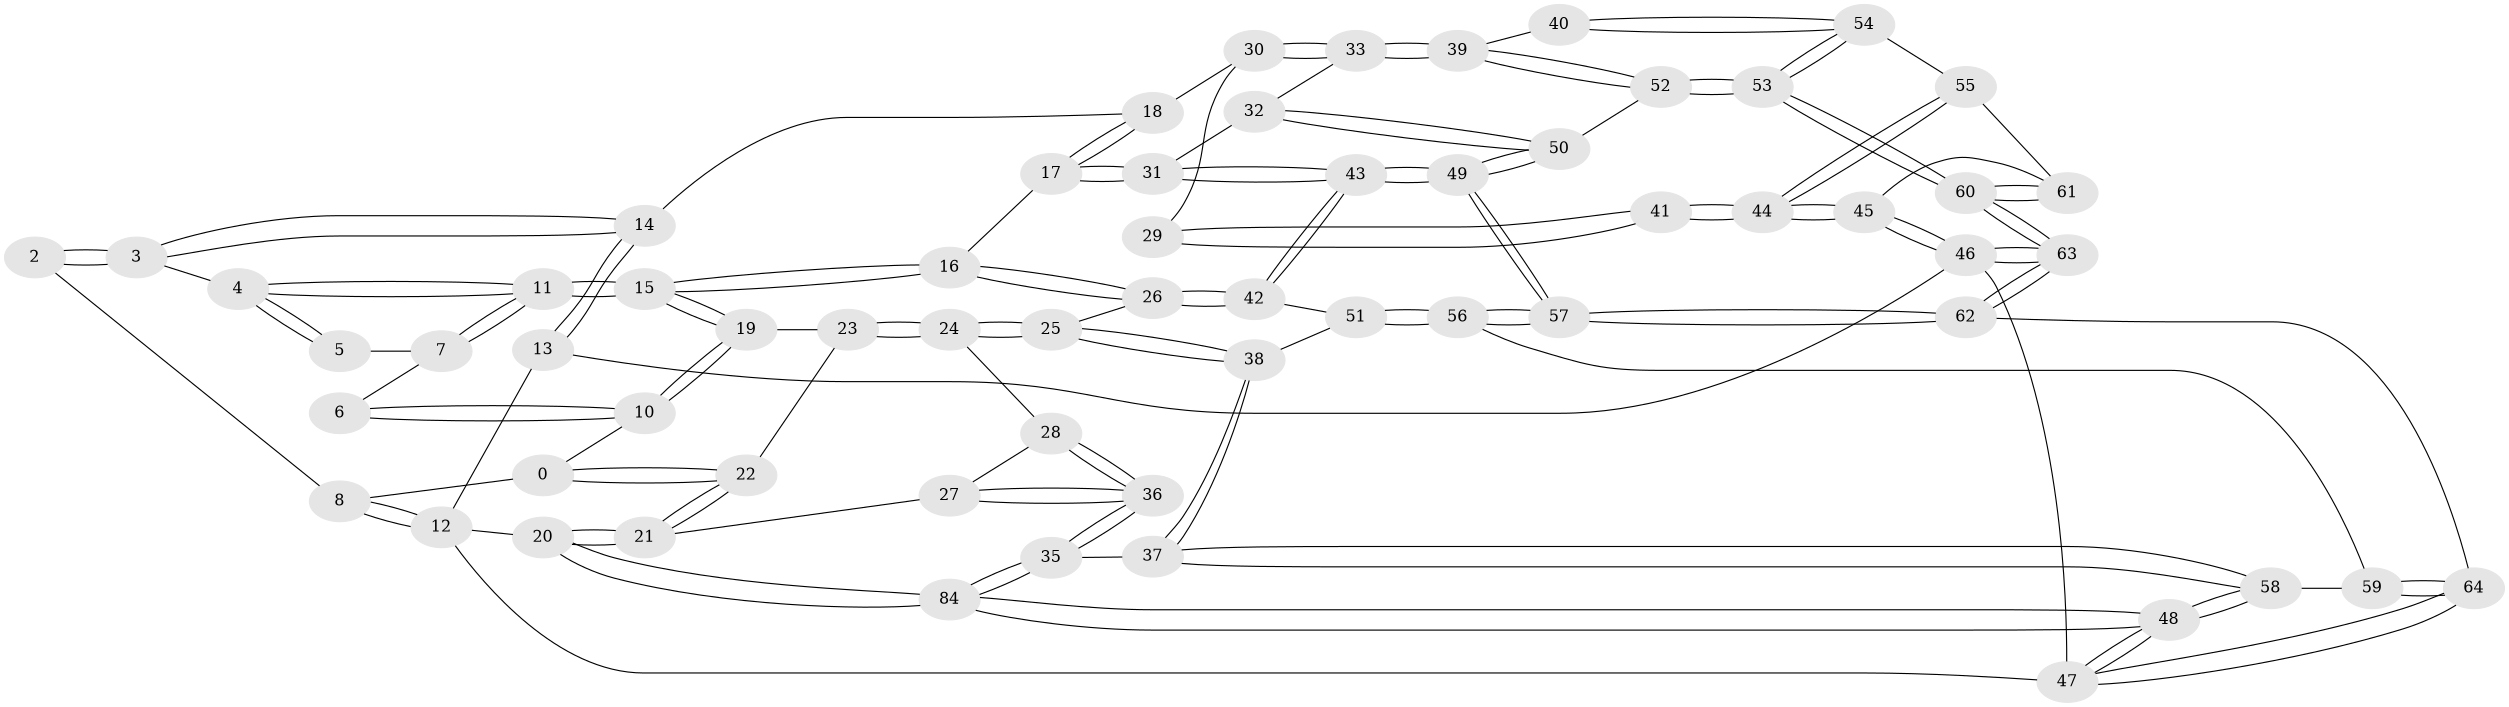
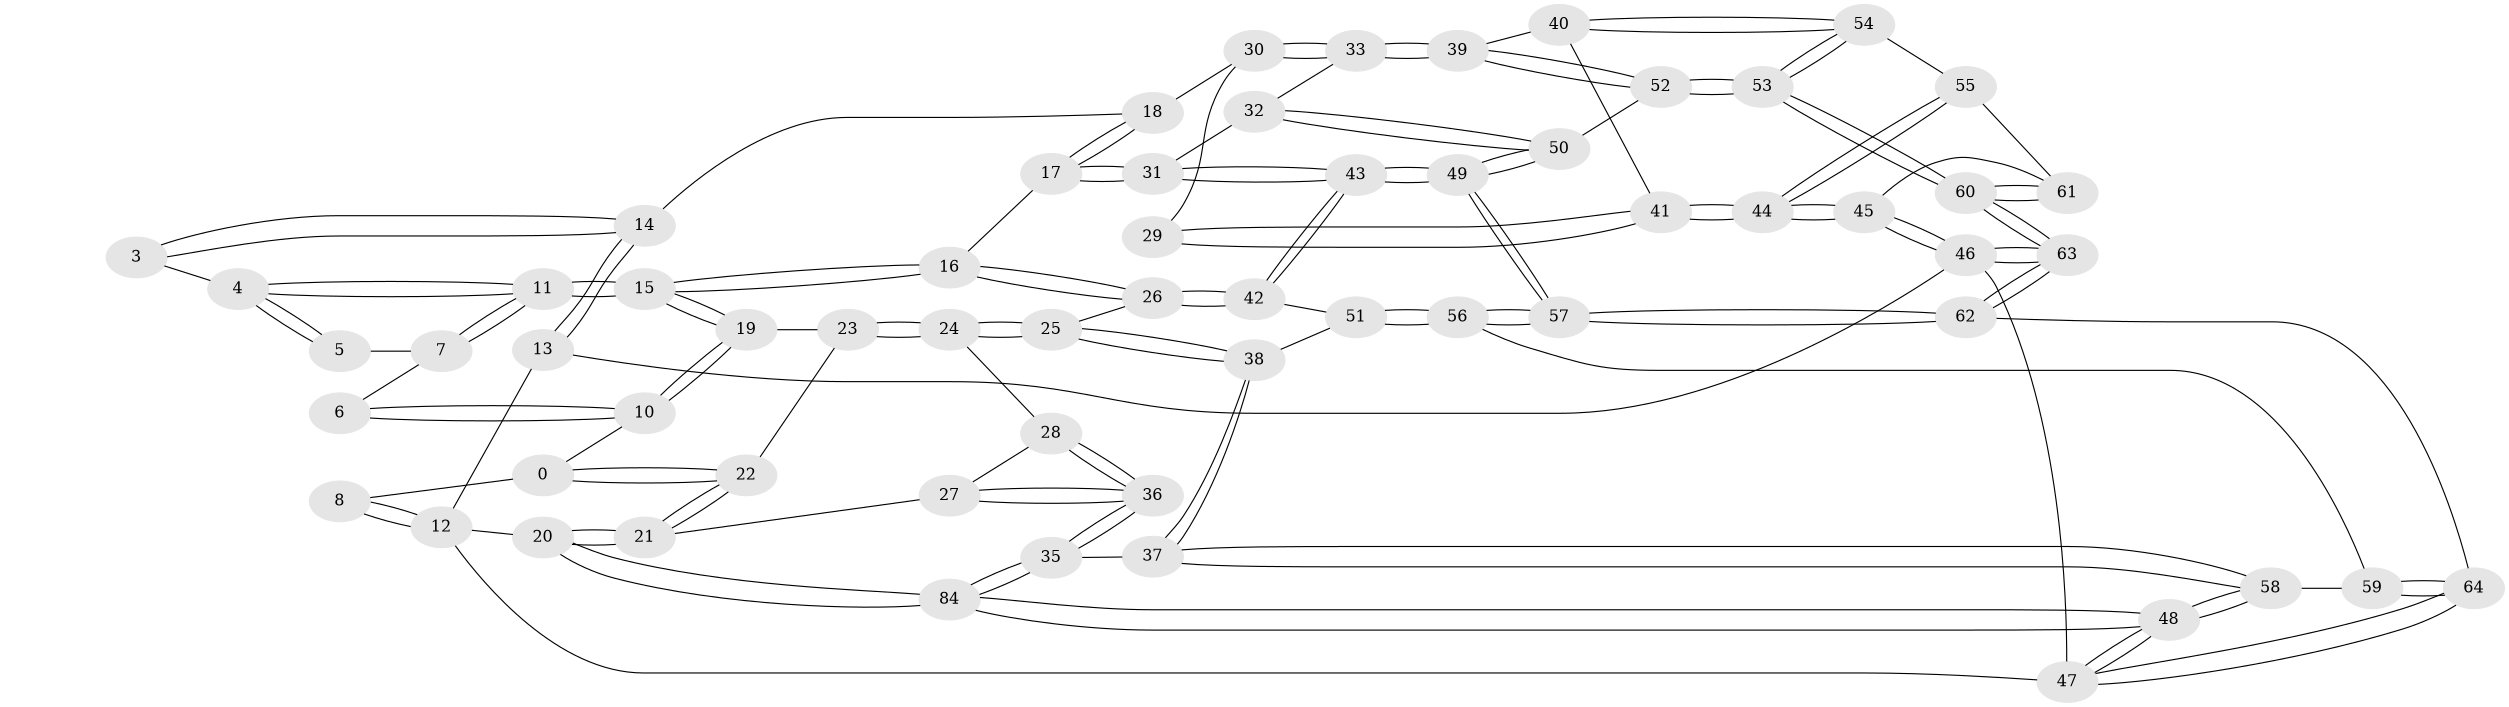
none -> (1606, 111)
(35, 257) -> none
